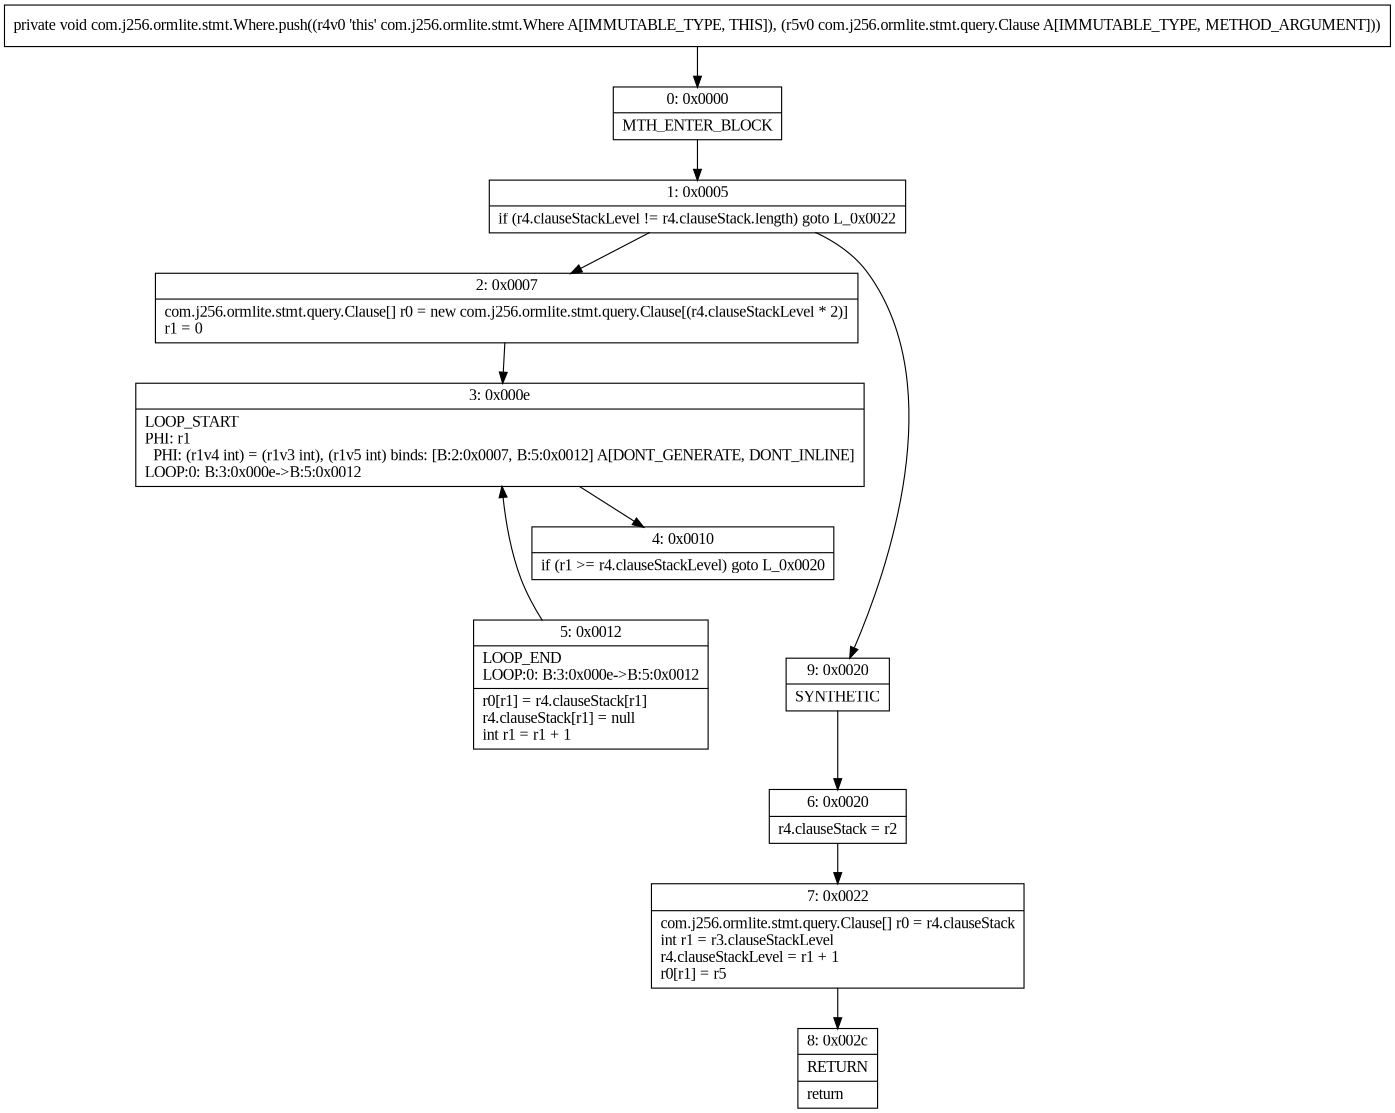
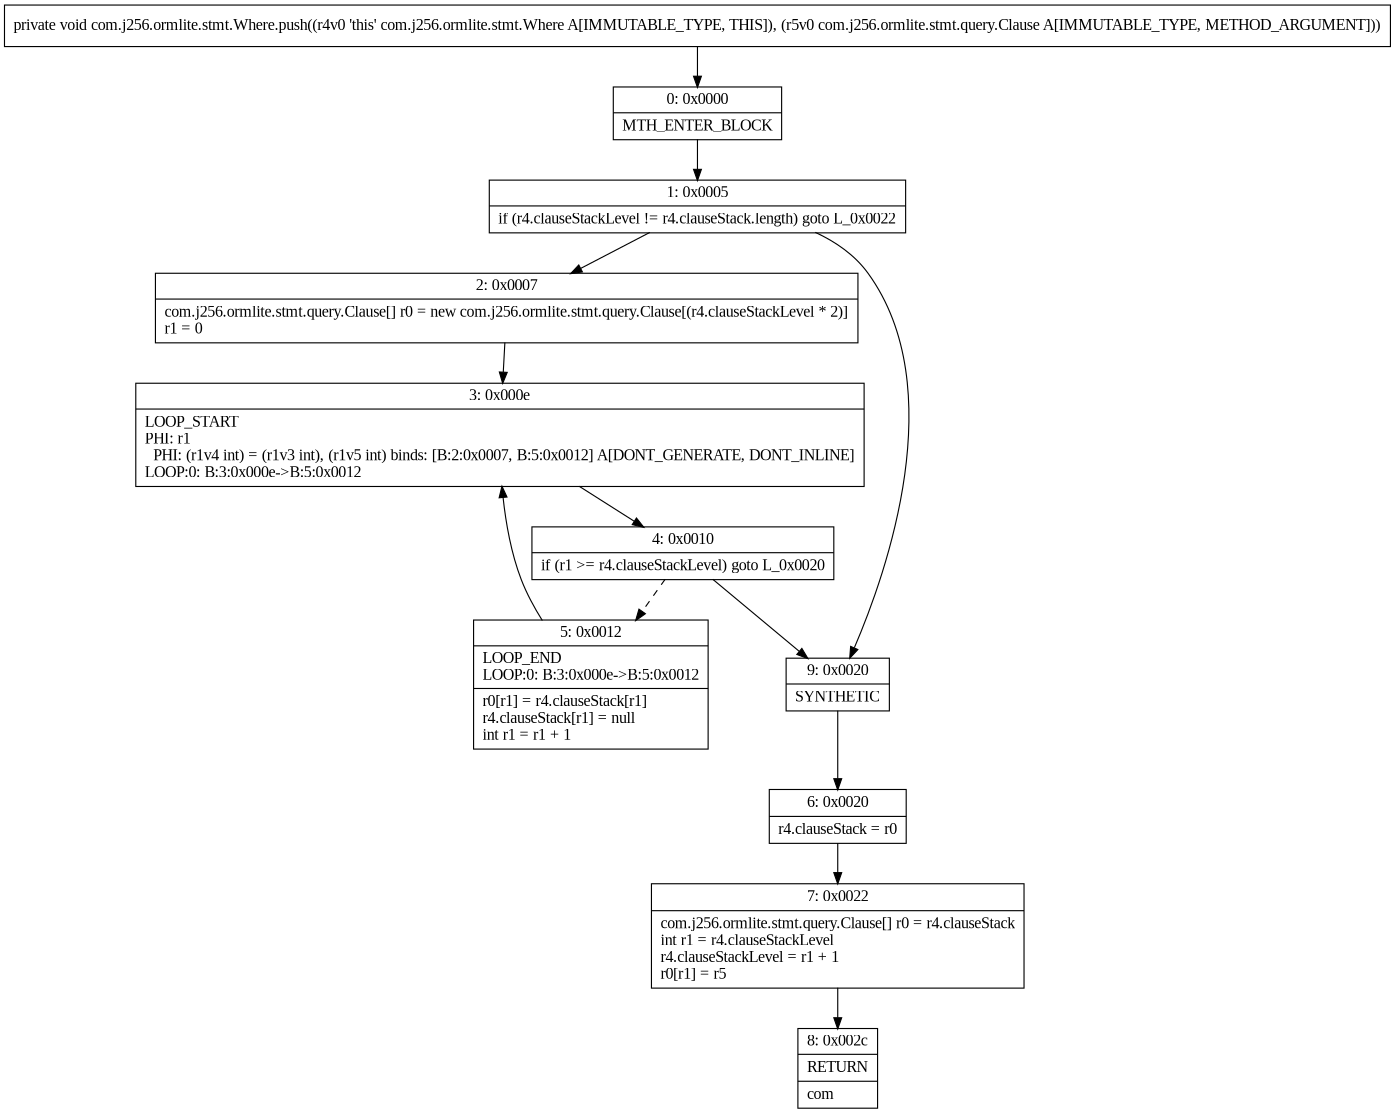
none -> (654, 595)
none -> (756, 615)
(838, 829) -> (838, 829)
(747, 940) -> (747, 940)
(825, 1094) -> (821, 1094)
